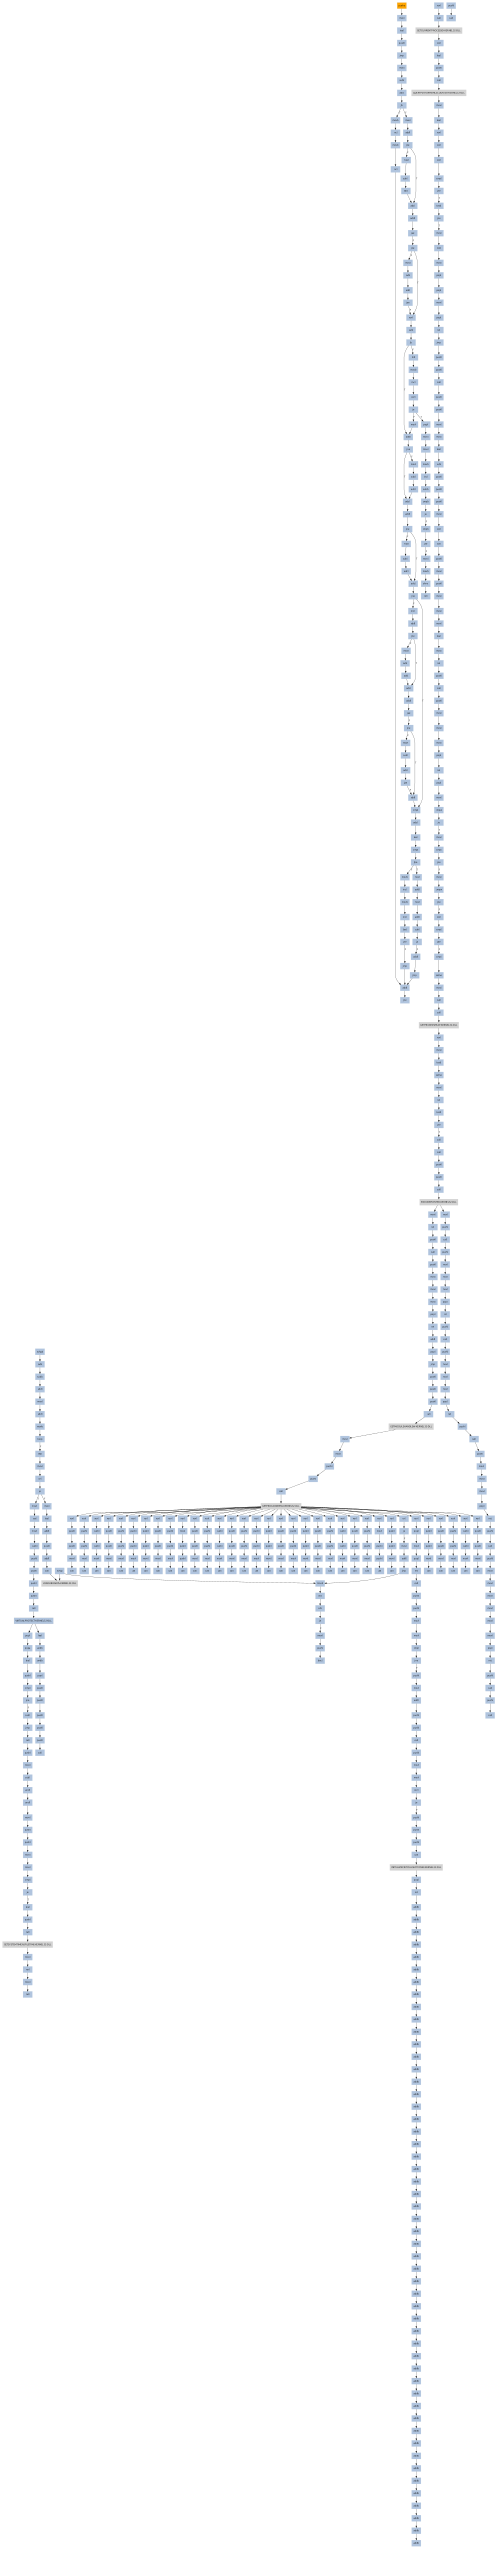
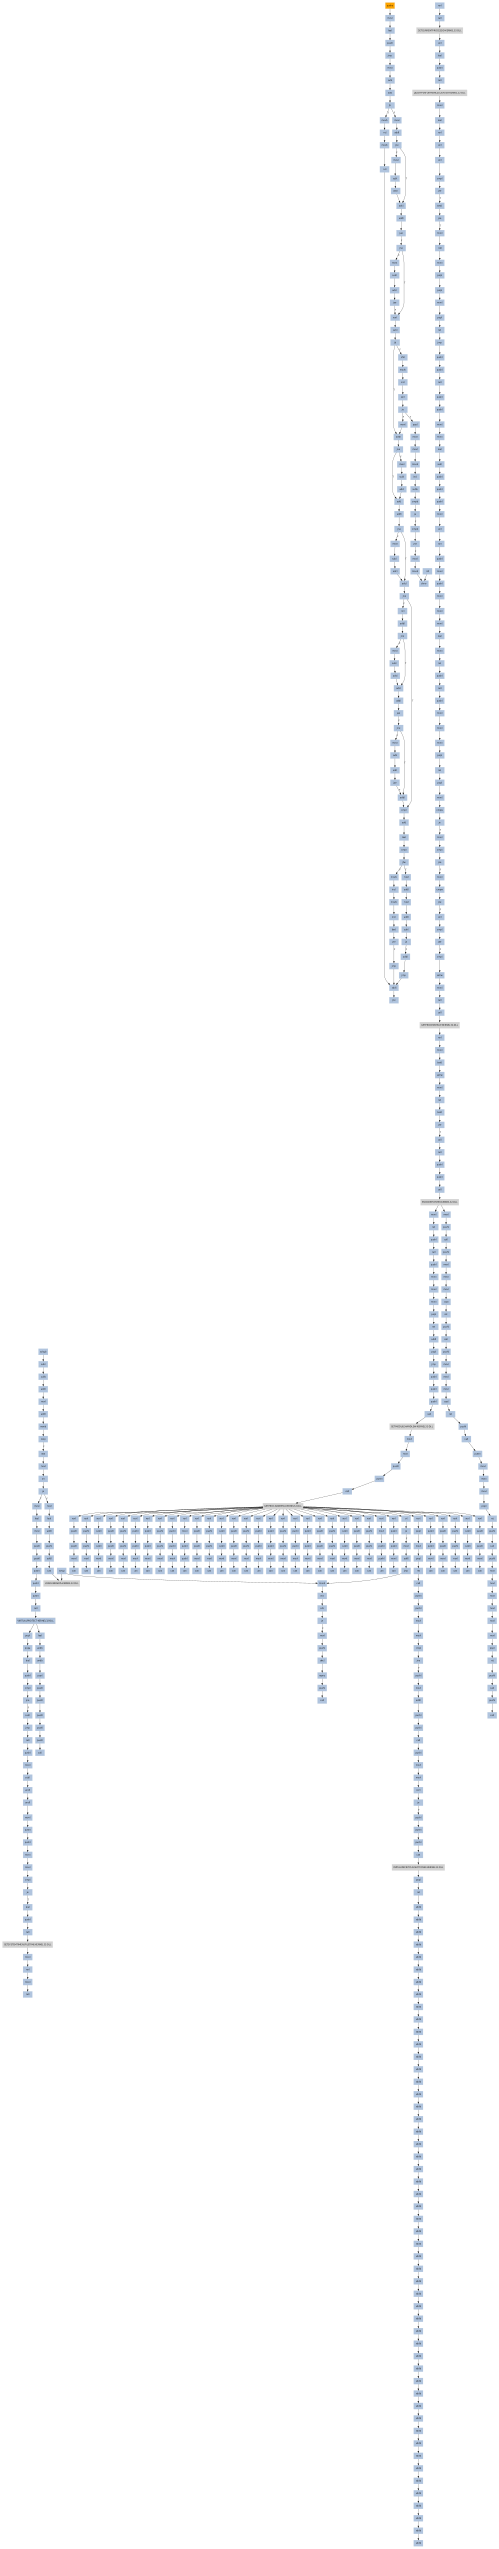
(426, 589) -> (426, 577)
none -> (322, 1676)
